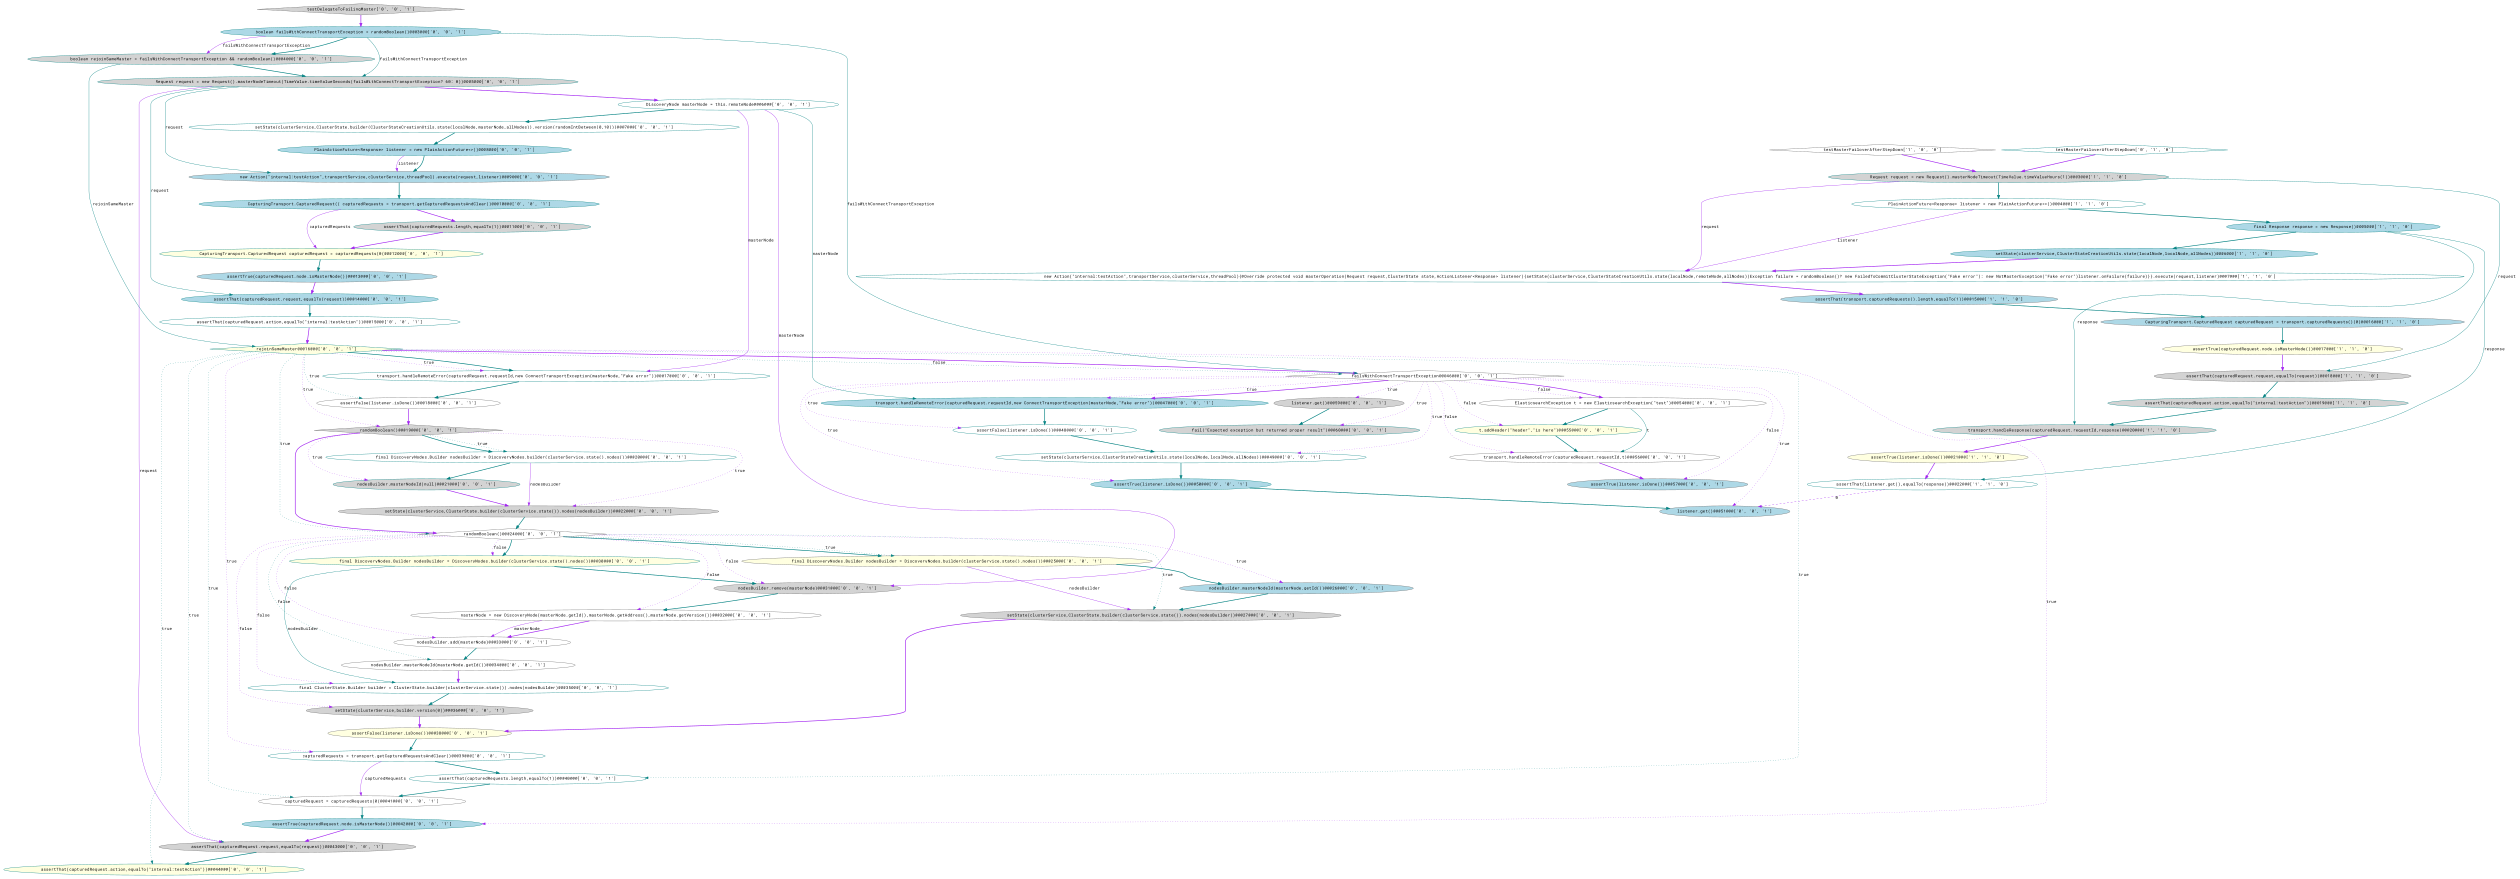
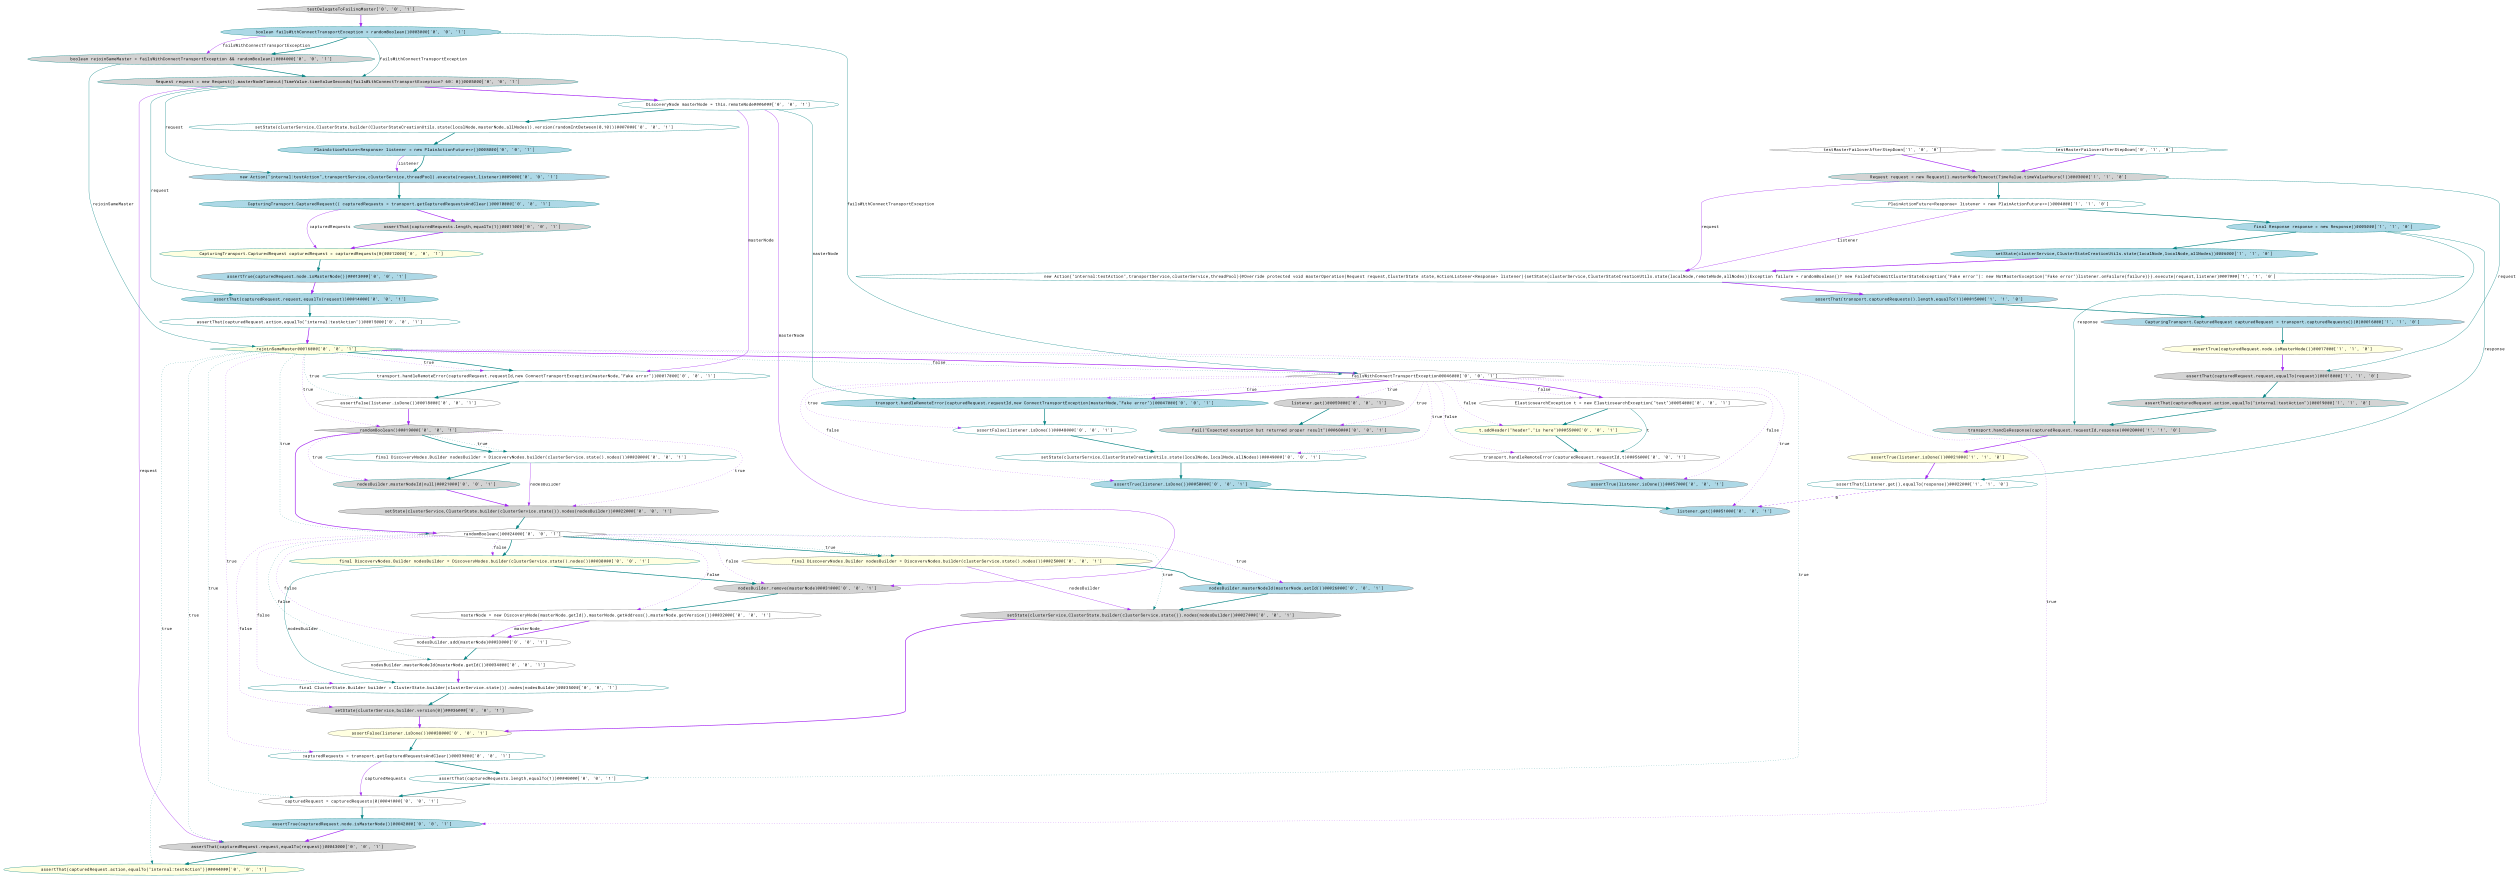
(833, 430) -> (833, 430)
